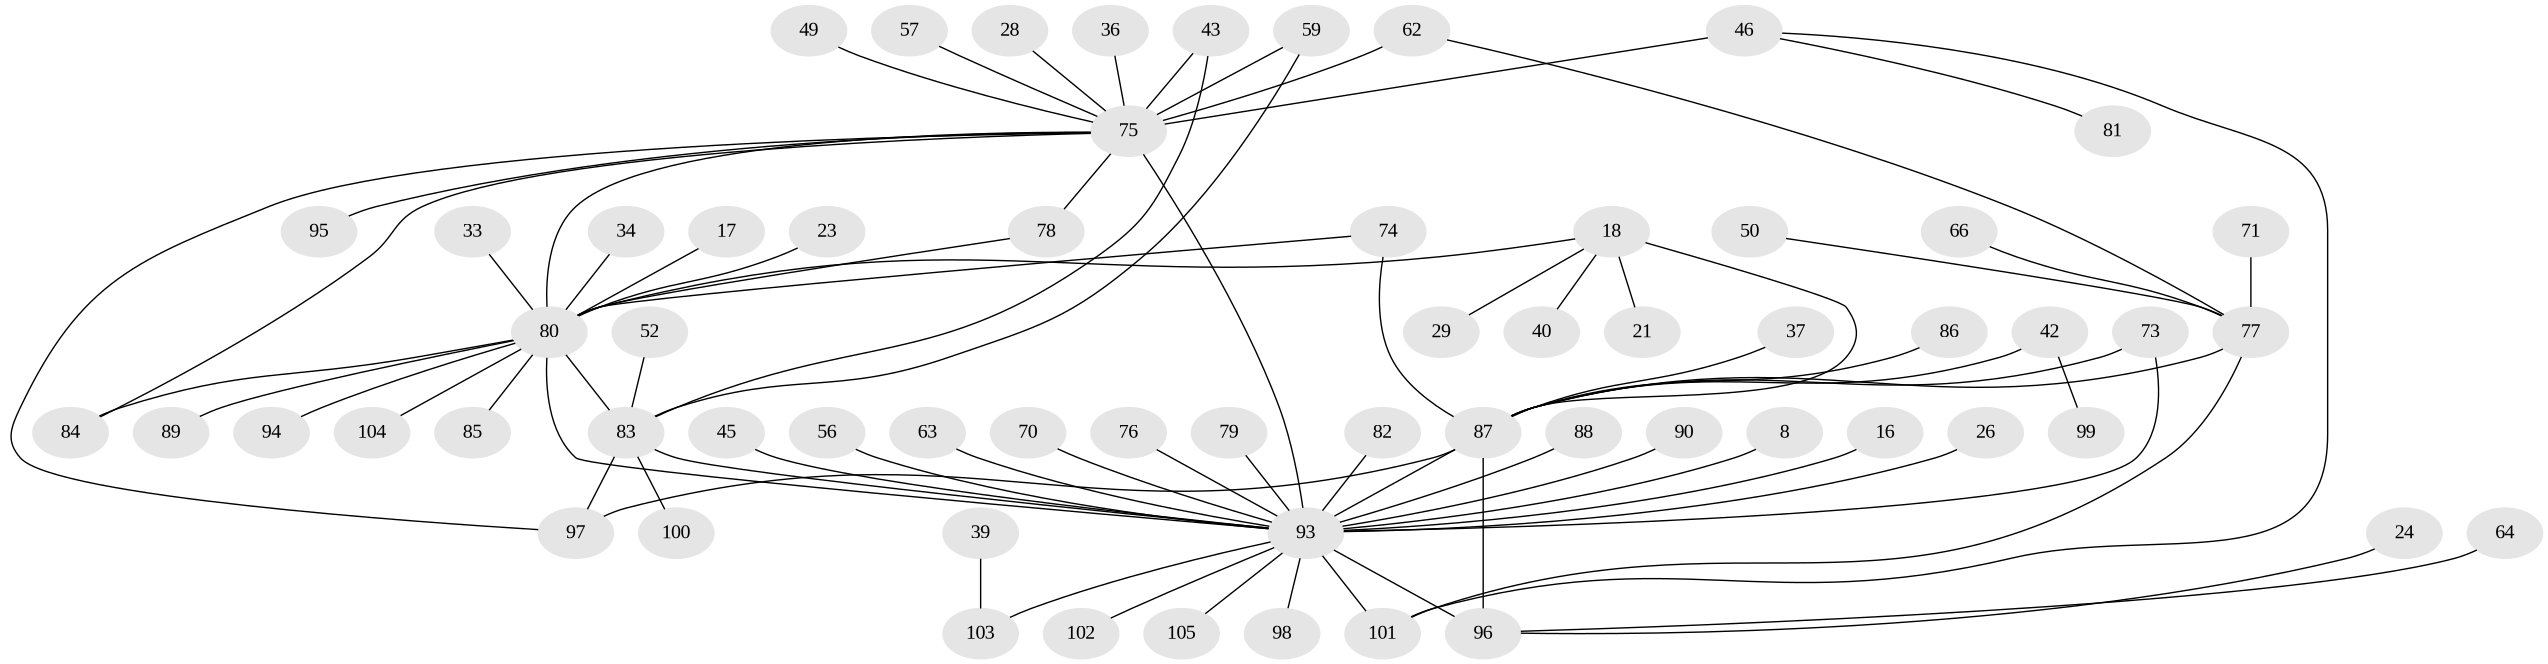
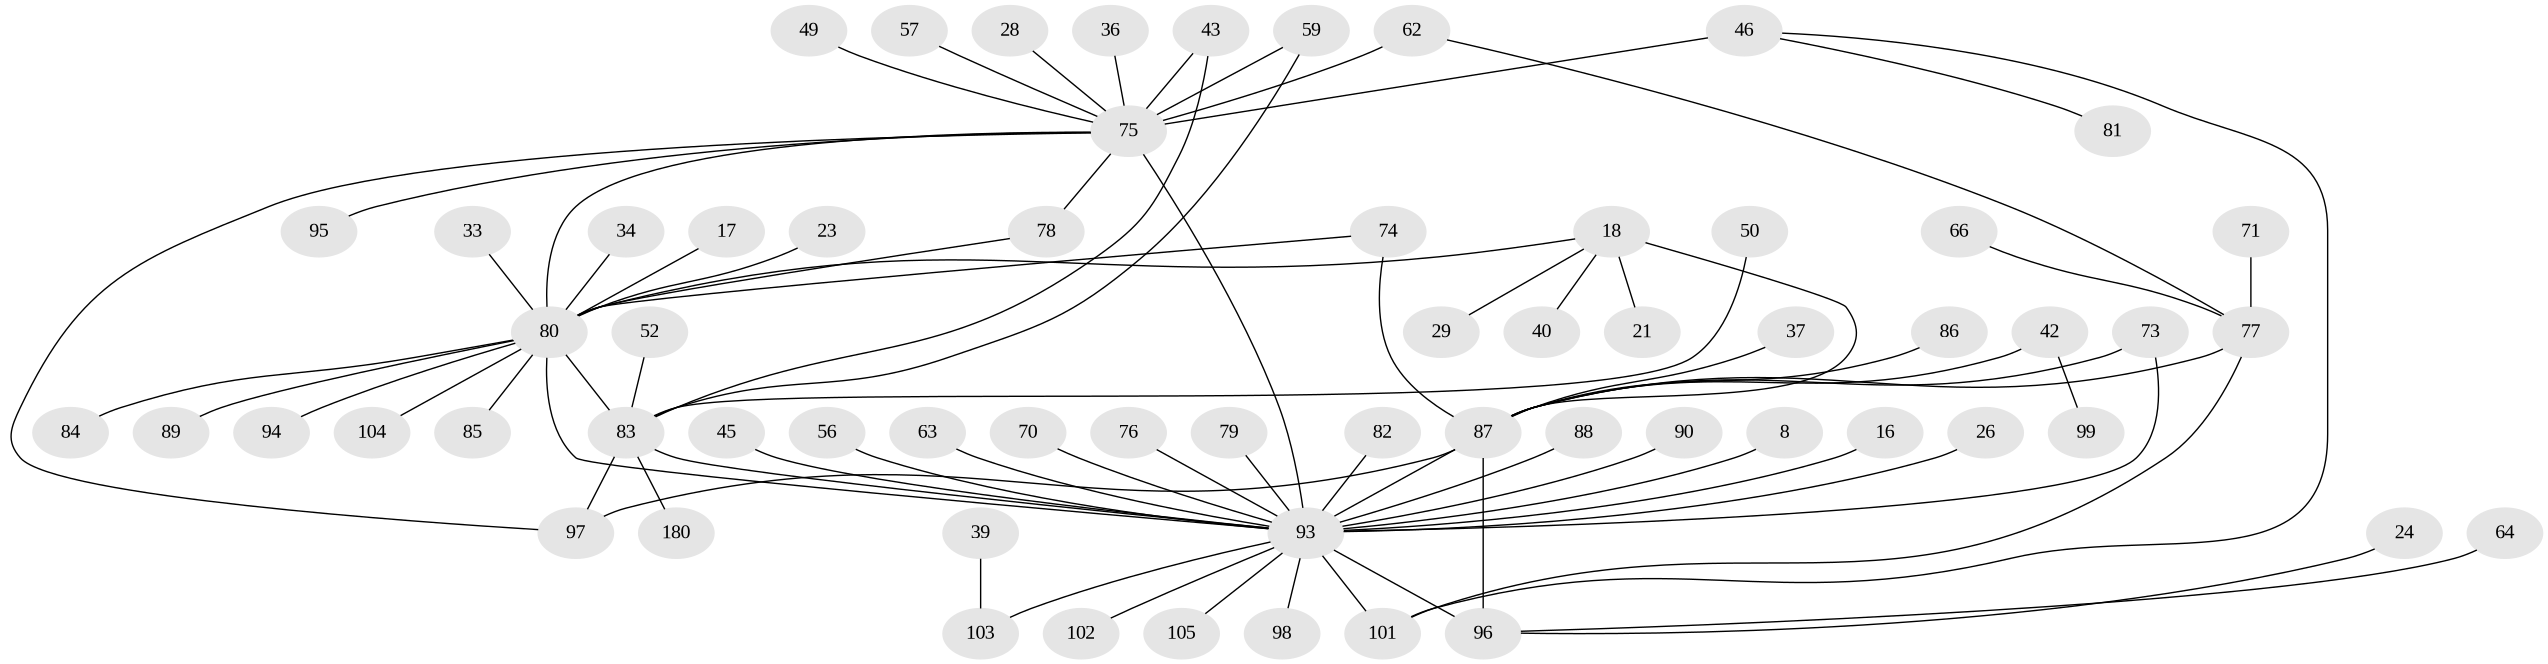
(433, 203) -> none
(2005, 272) -> (1232, 395)
(676, 533) -> (676, 533)
